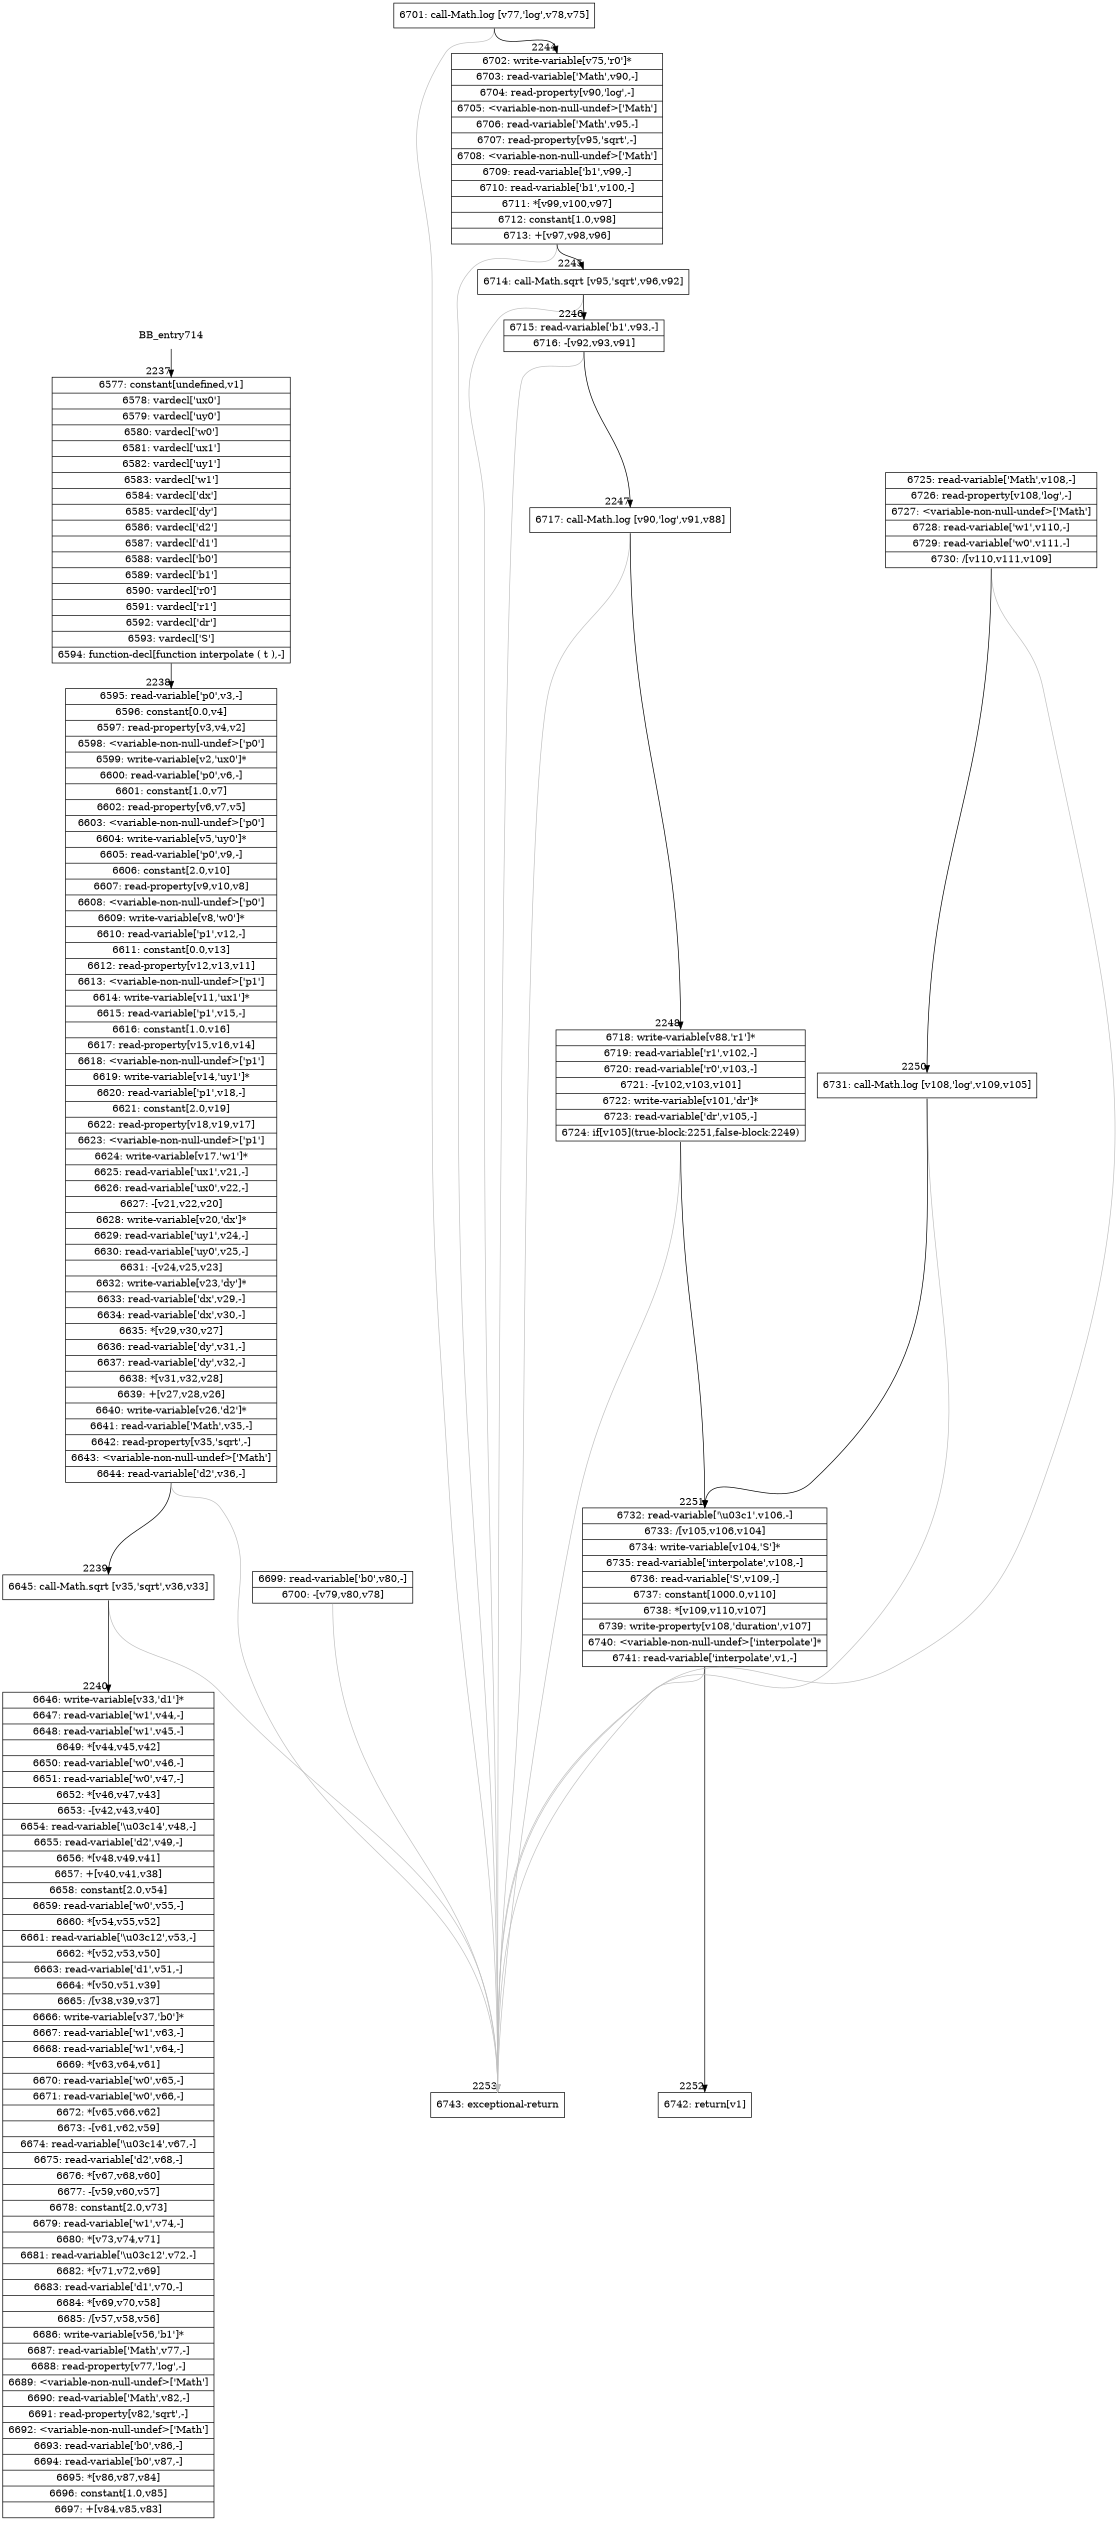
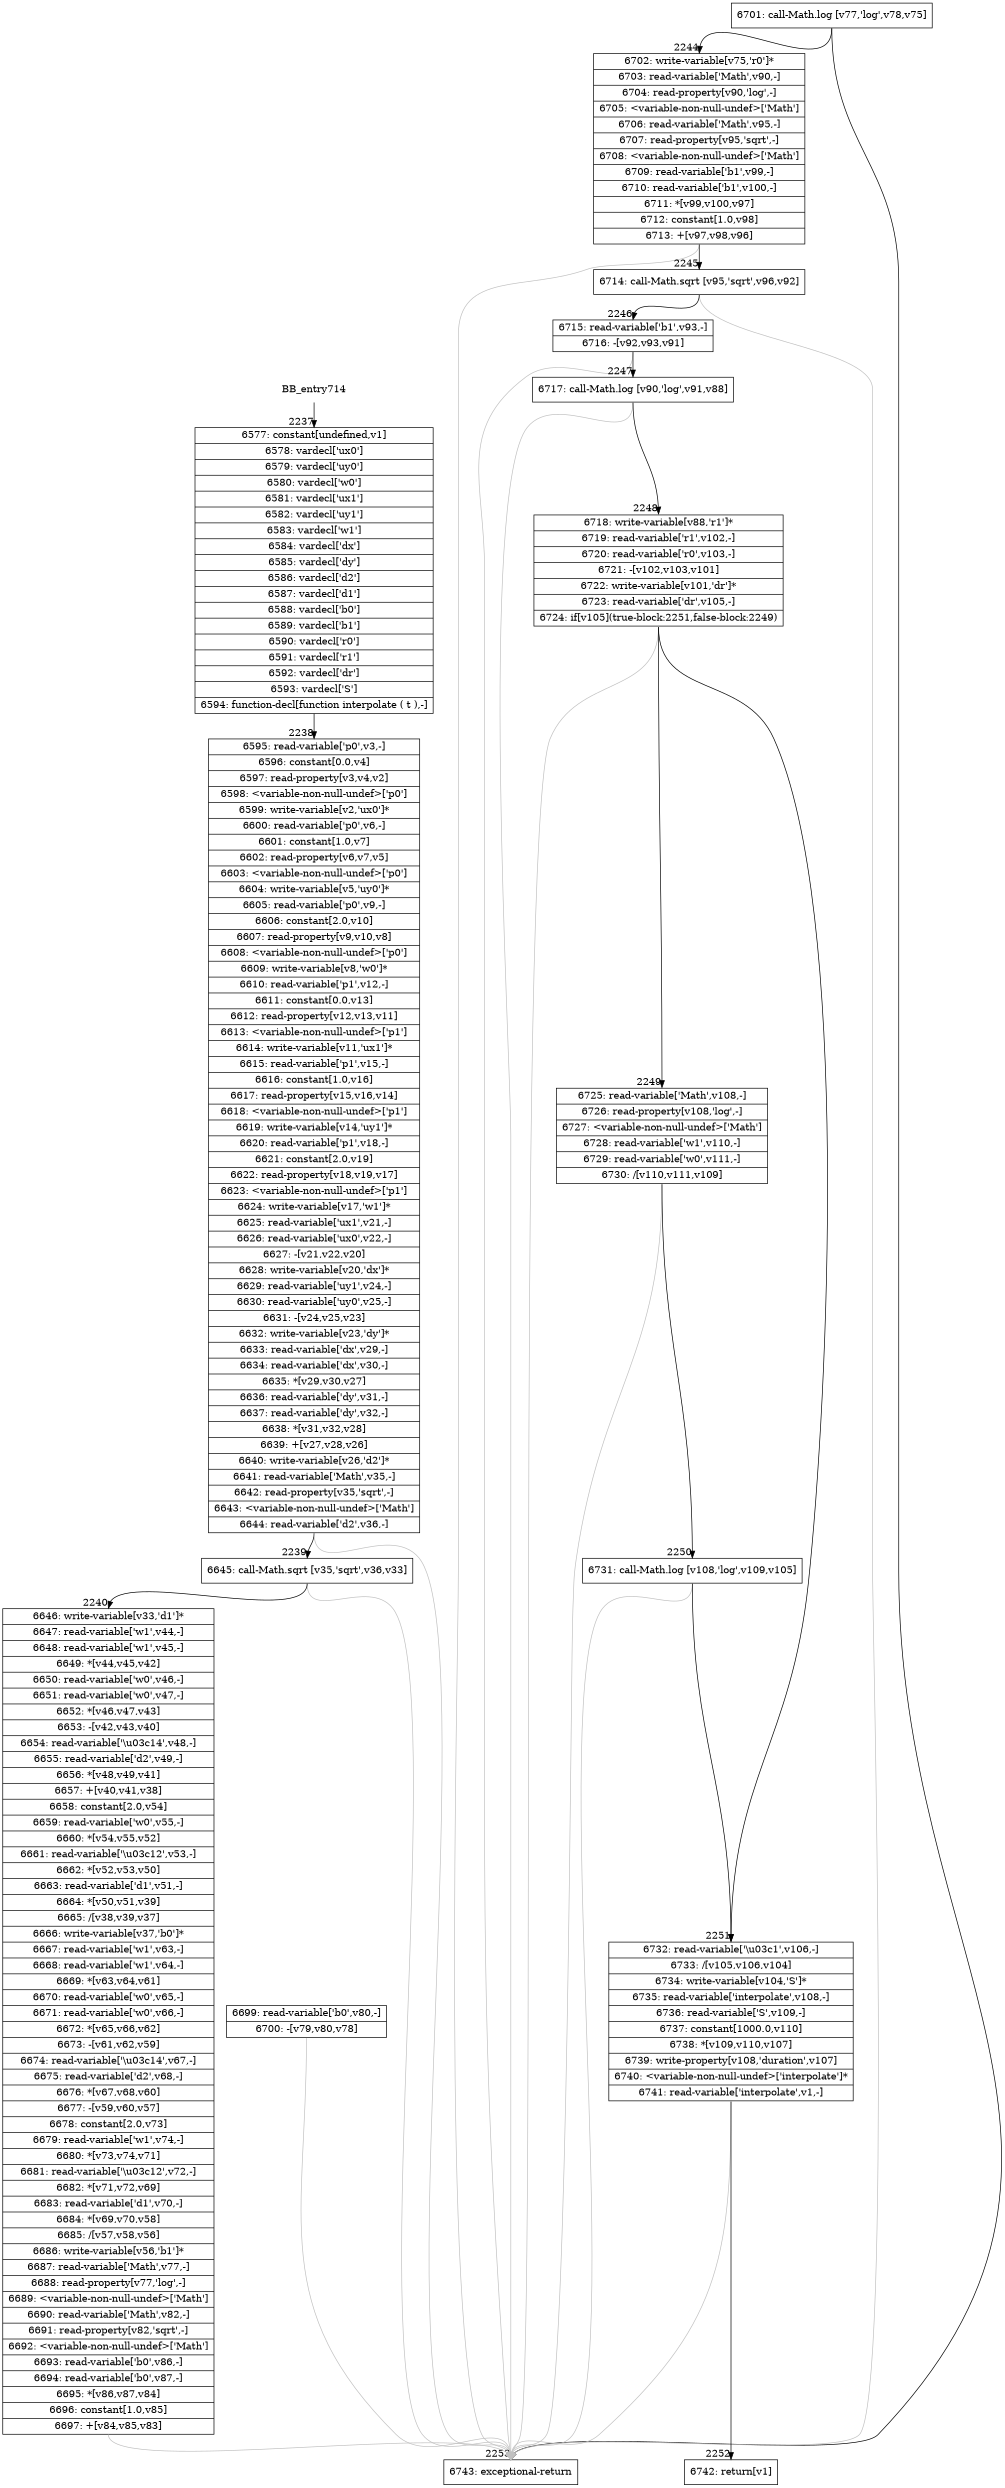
none -> (660, 854)
(432, 1037) -> (899, 1431)
none -> (307, 2447)
